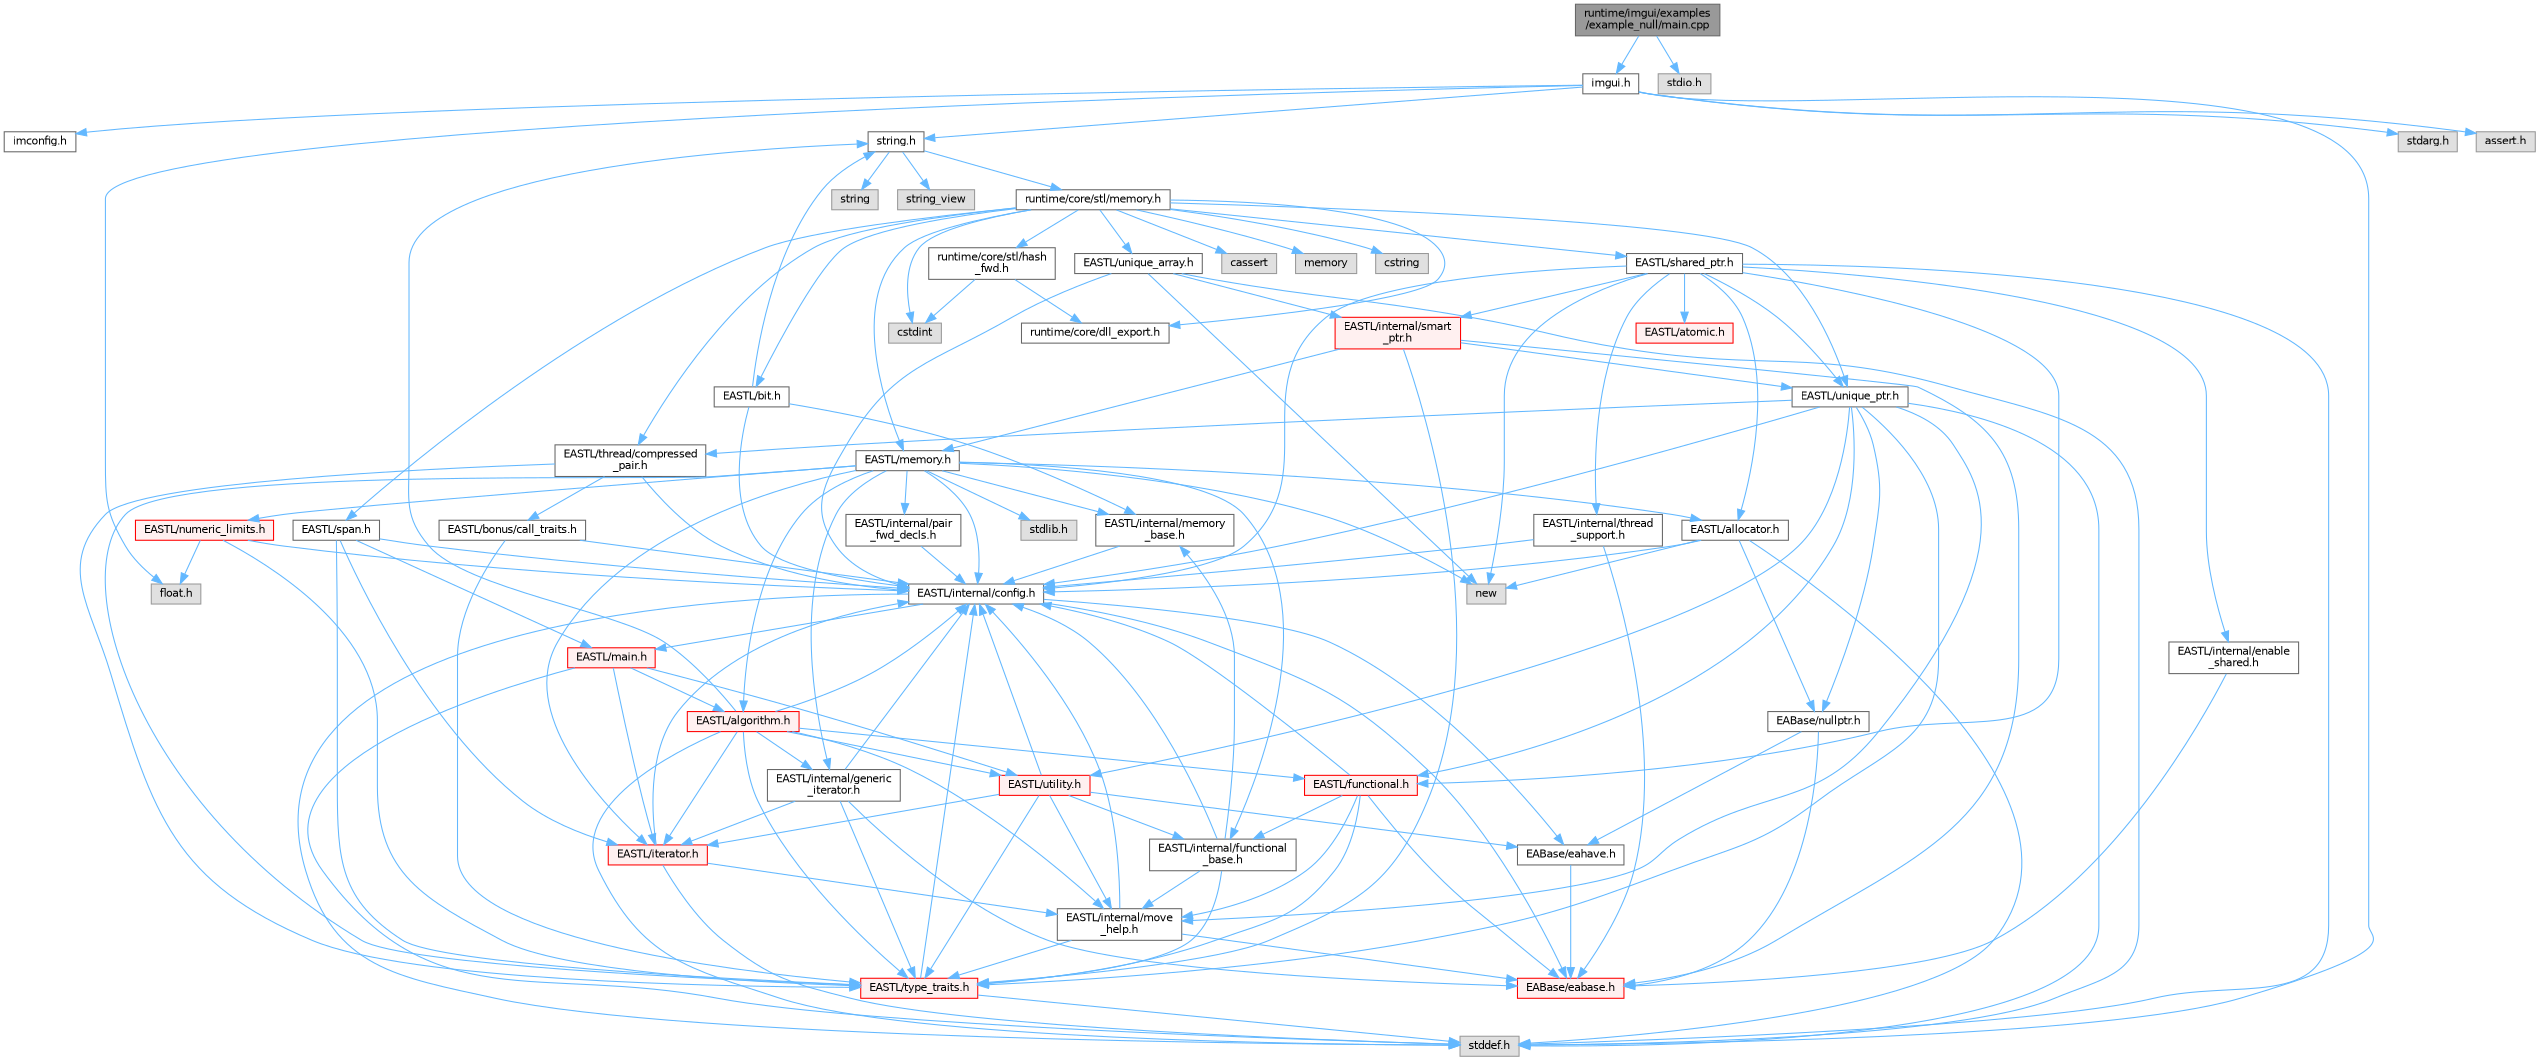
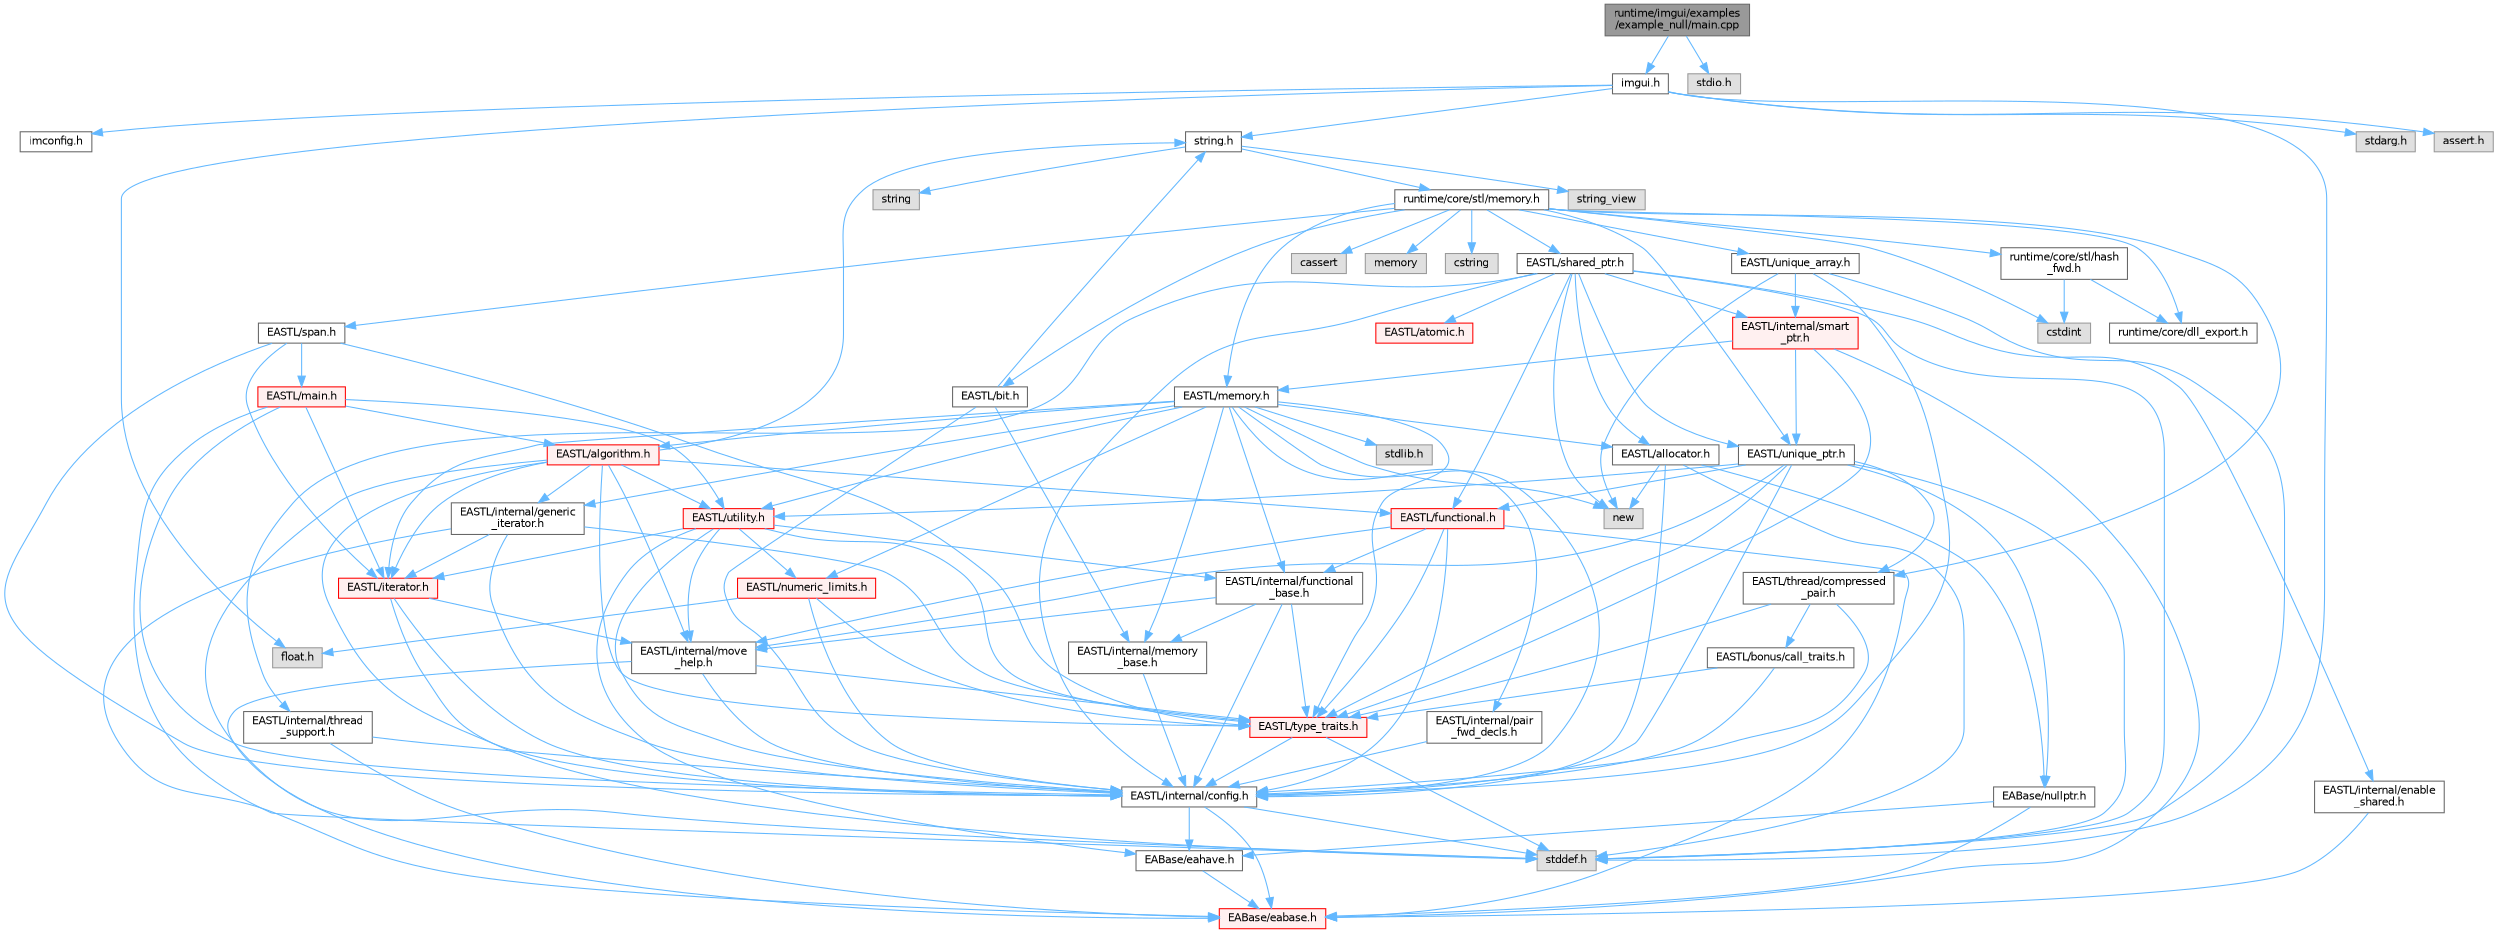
none -> (976, 453)
none -> (772, 557)
(788, 627) -> (454, 772)
